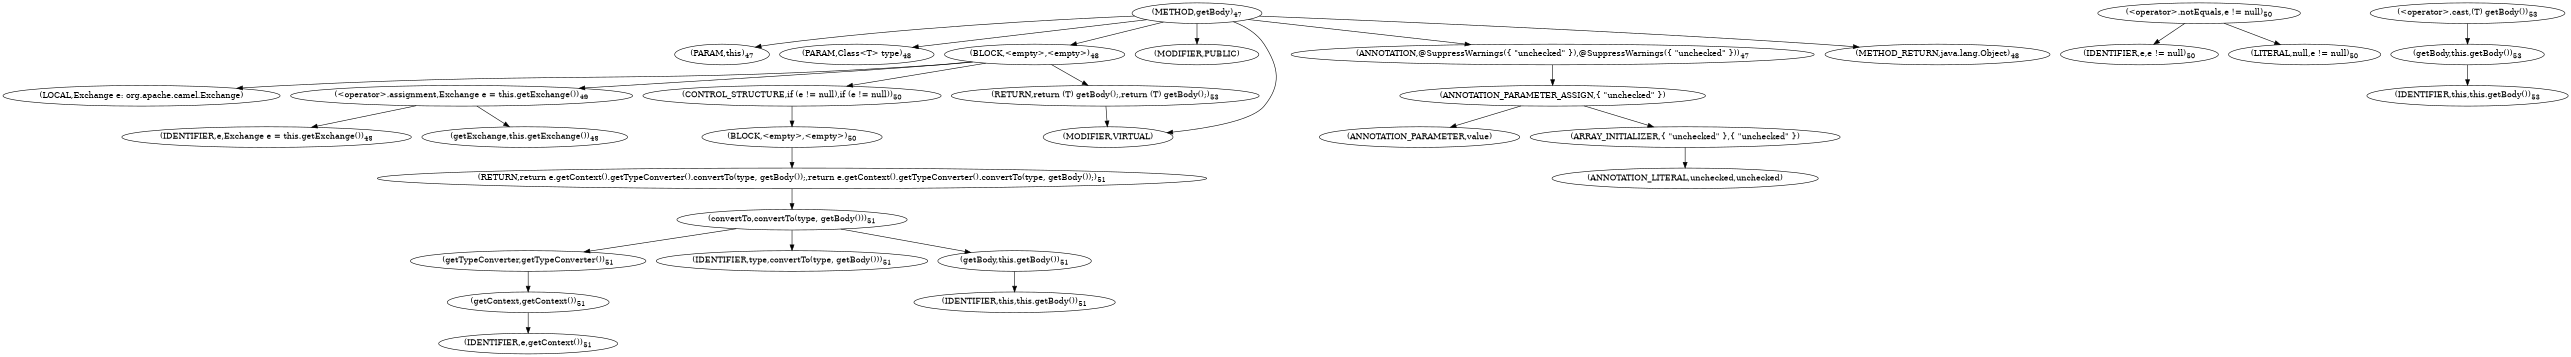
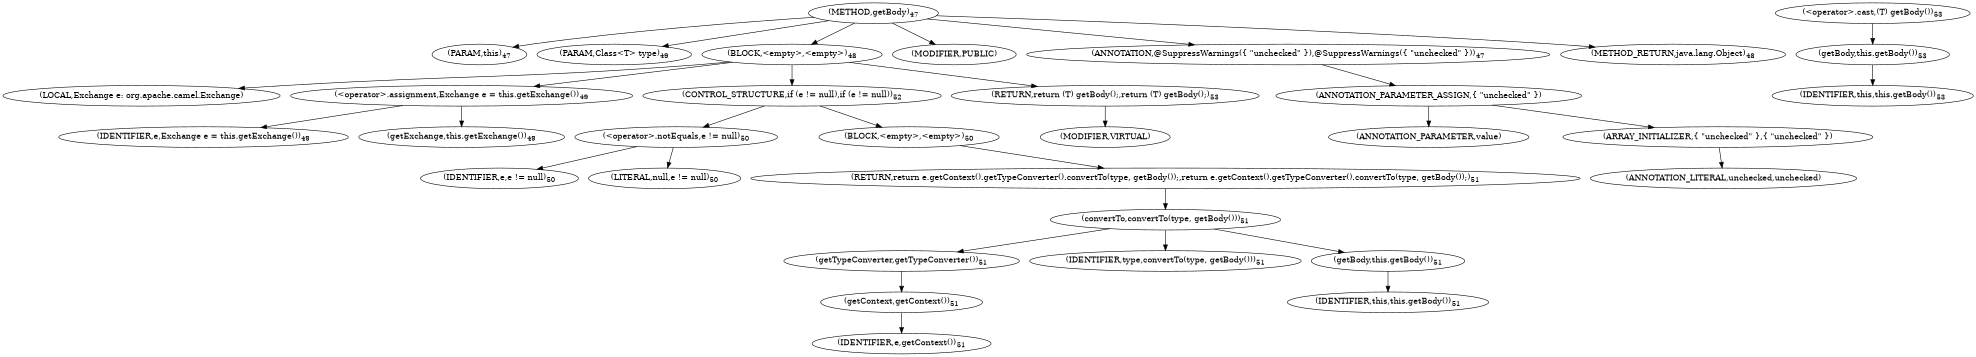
(907, 54) -> (664, 54)
(898, 95) -> (898, 95)
(1267, 102) -> none
none -> (737, 116)
